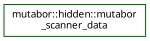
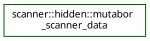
(75, 20) -> (75, 20)
